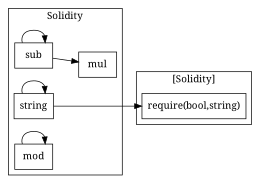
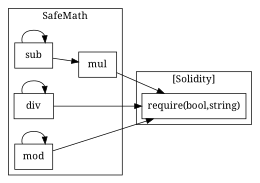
(65, 17) -> (65, 17)
none -> (141, 83)
(34, 106) -> (34, 106)
none -> (100, 136)
